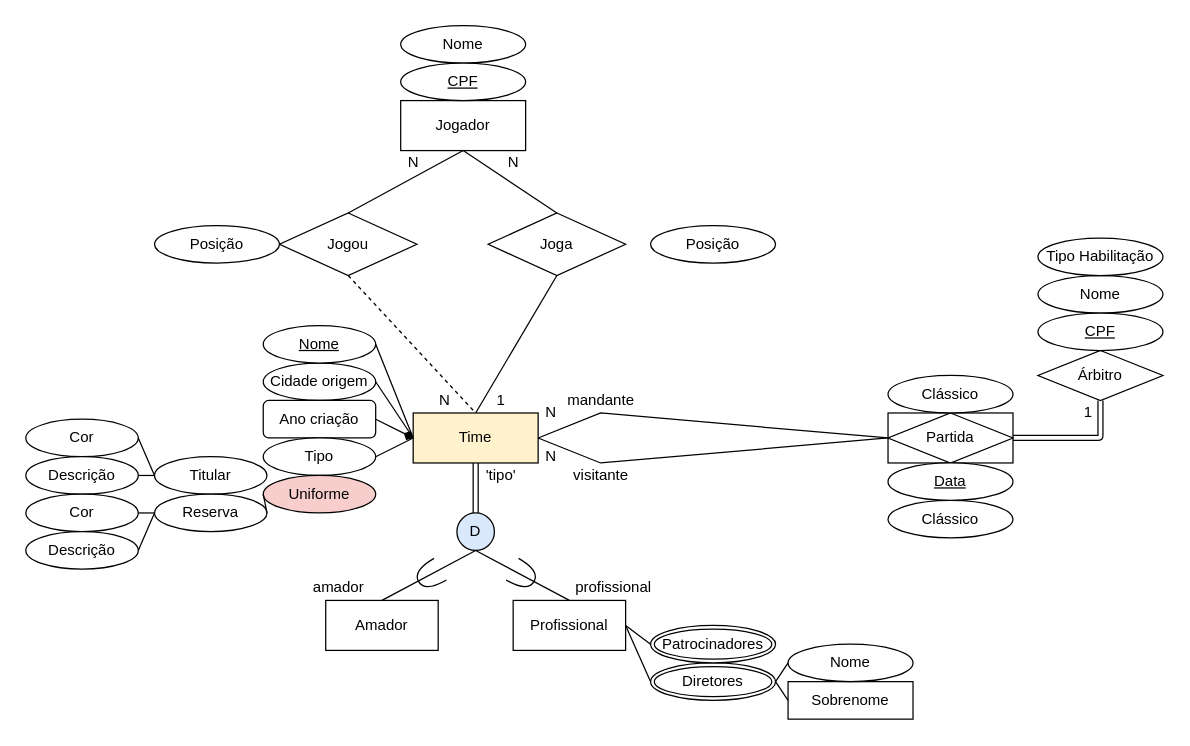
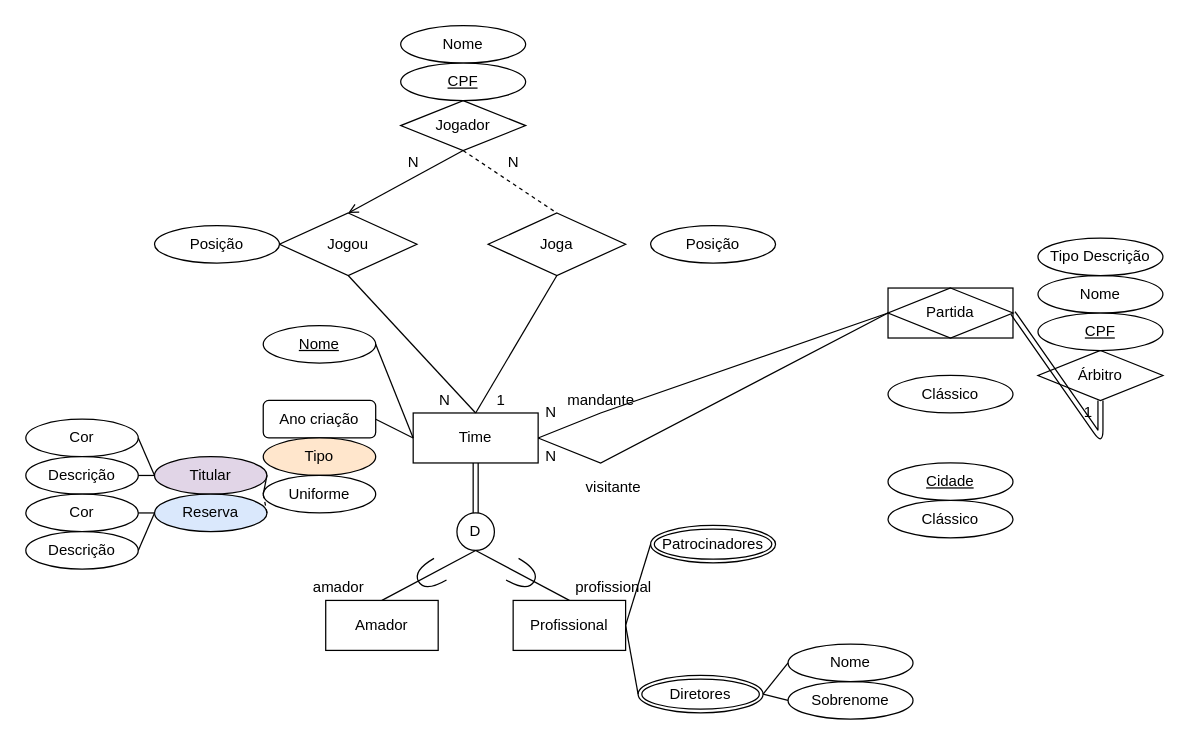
(463, 126) -> (463, 126)
(511, 182) -> (511, 182)
(352, 211) -> (353, 210)
(1101, 257) -> (1101, 257)
(411, 343) -> (411, 343)
(319, 382) -> none
(392, 406) -> none
(403, 433) -> (406, 434)
(476, 438) -> (476, 438)
(951, 438) -> (951, 313)
(393, 448) -> none
(319, 457) -> (319, 457)
(211, 476) -> (211, 476)
(501, 476) -> none
(601, 476) -> (613, 488)
(951, 482) -> (951, 482)
none -> (265, 484)
(319, 494) -> (319, 494)
(265, 504) -> (265, 504)
(211, 513) -> (211, 513)
(476, 532) -> (476, 532)
(713, 644) -> (713, 544)
(713, 682) -> (701, 694)
(851, 701) -> (851, 701)
